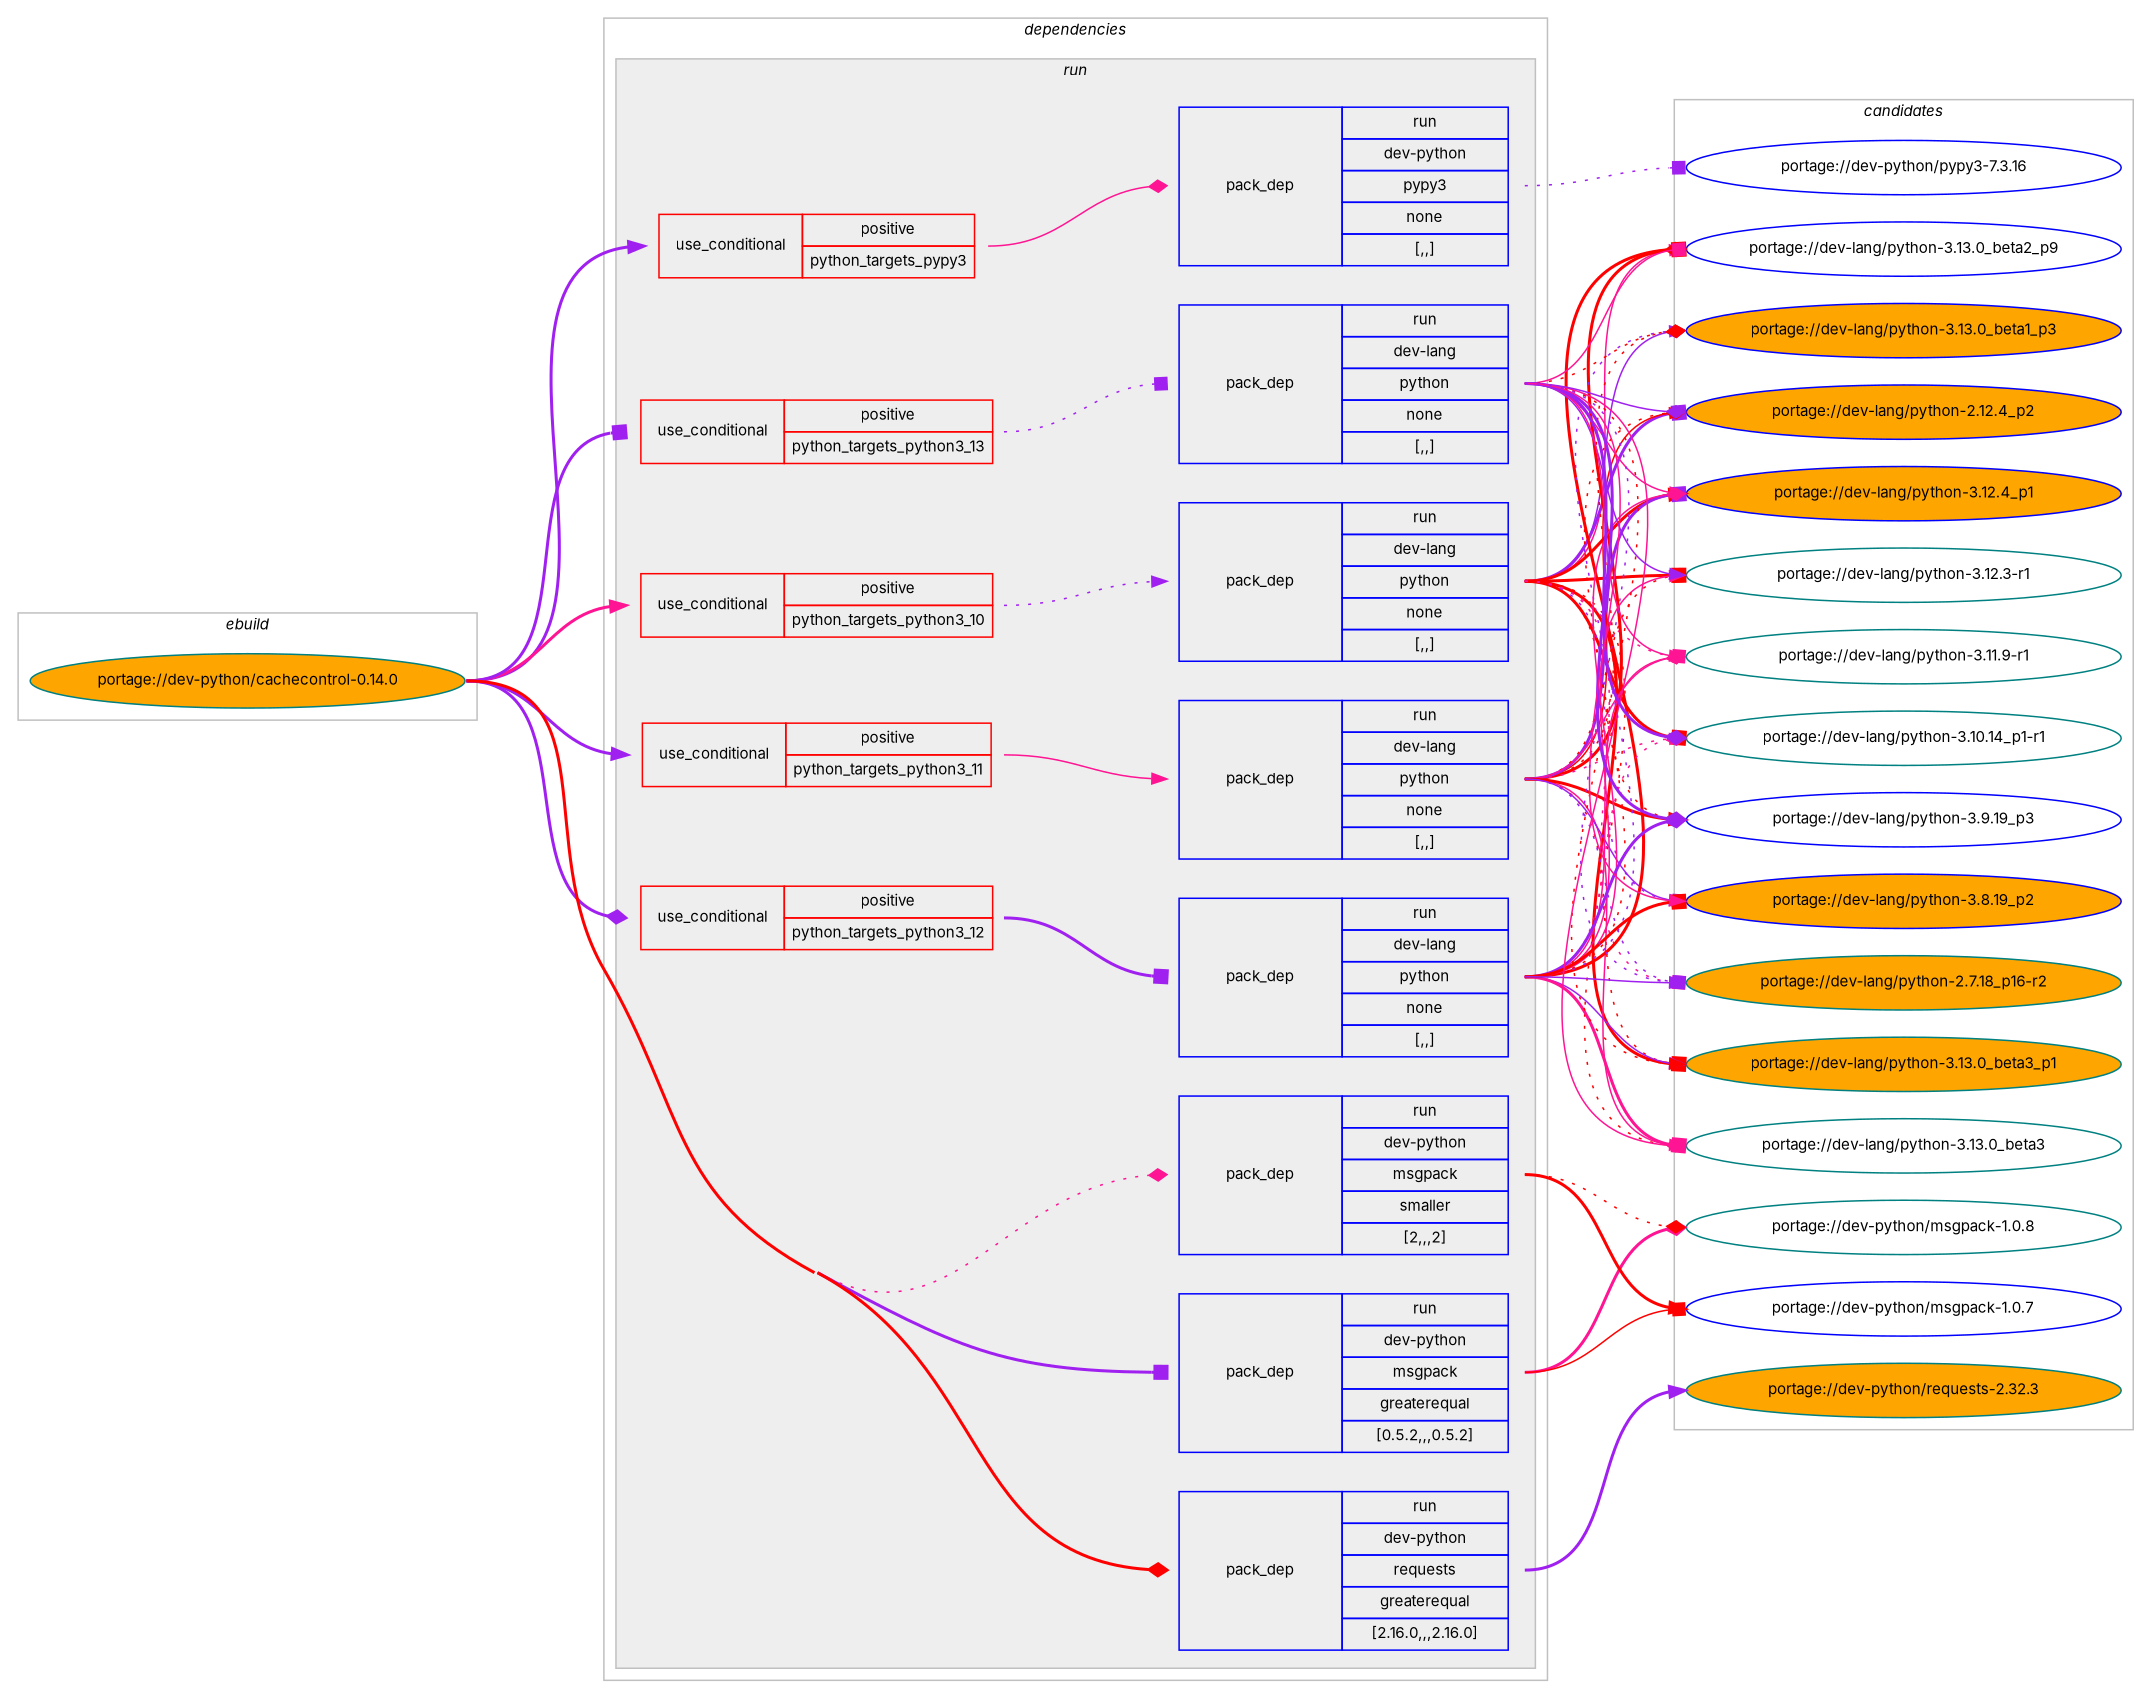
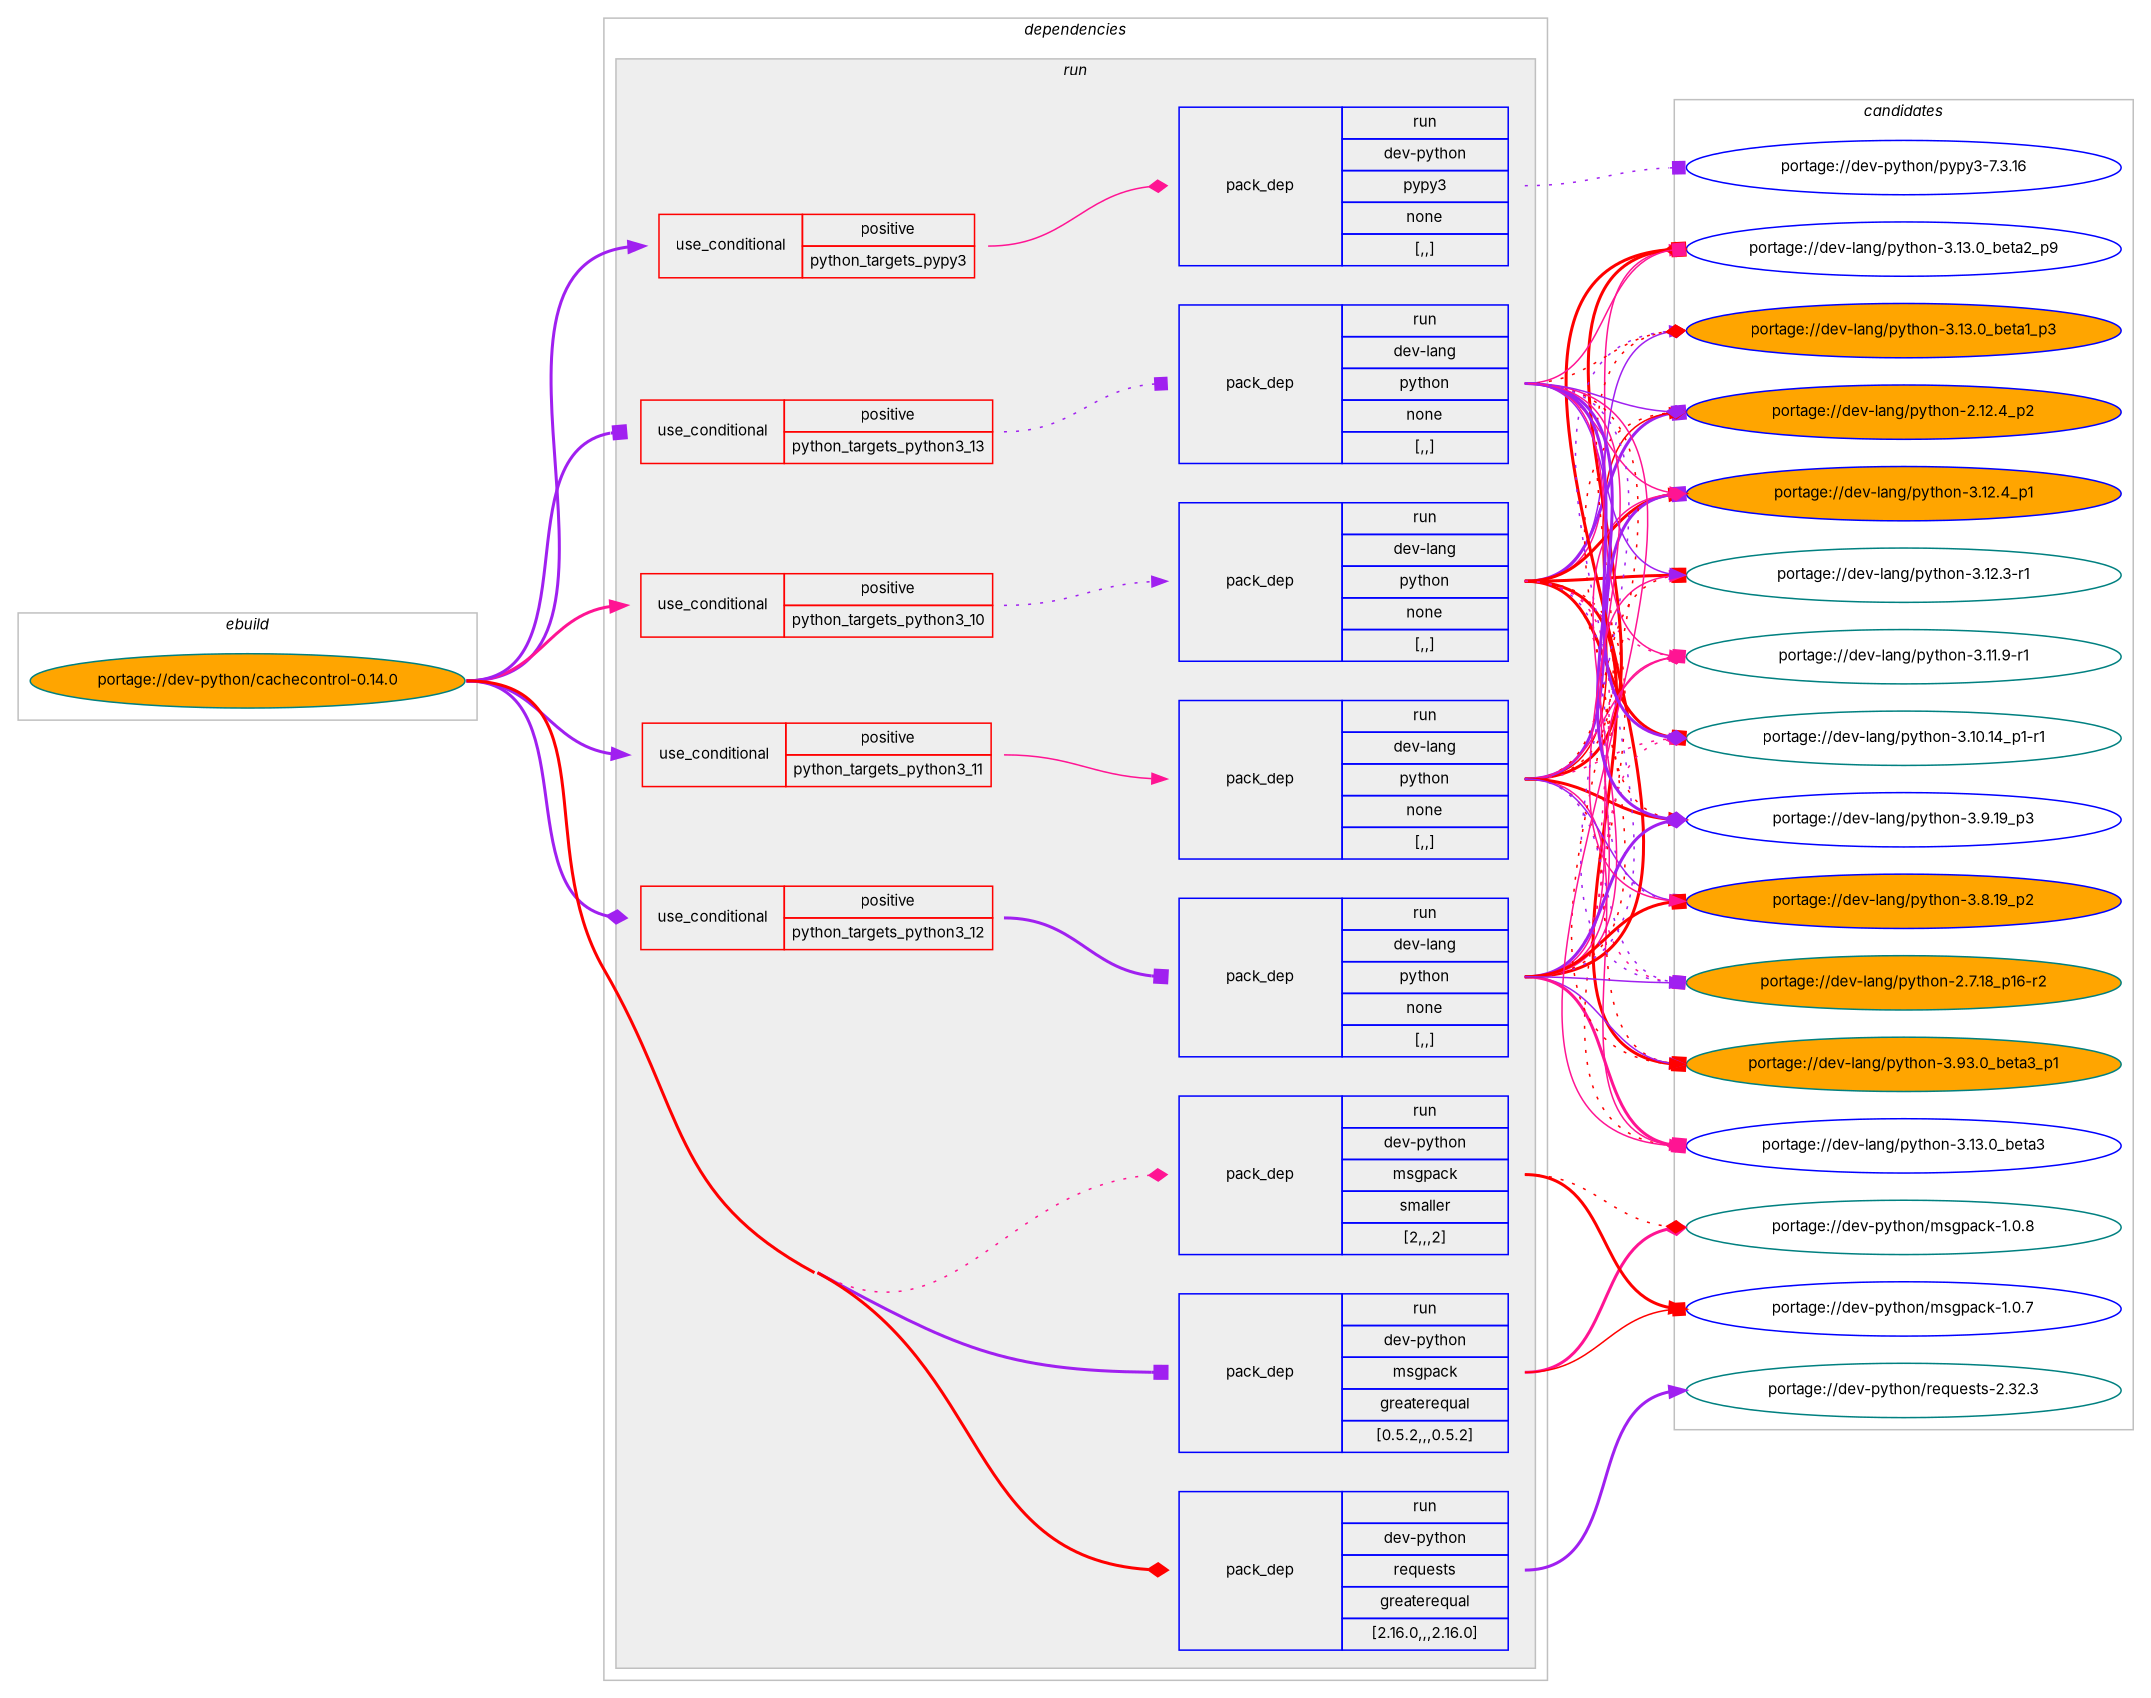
(1904, 1064) -> (1904, 1064)
(1904, 1146) -> (1904, 1146)
(1904, 1390) -> (1904, 1390)
